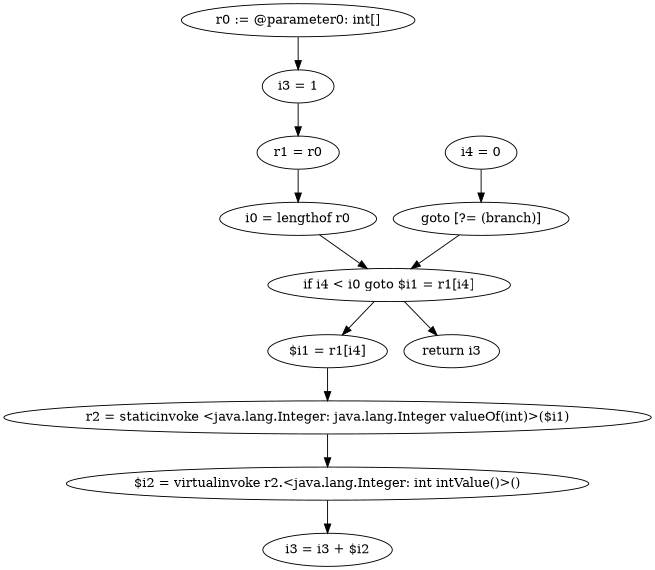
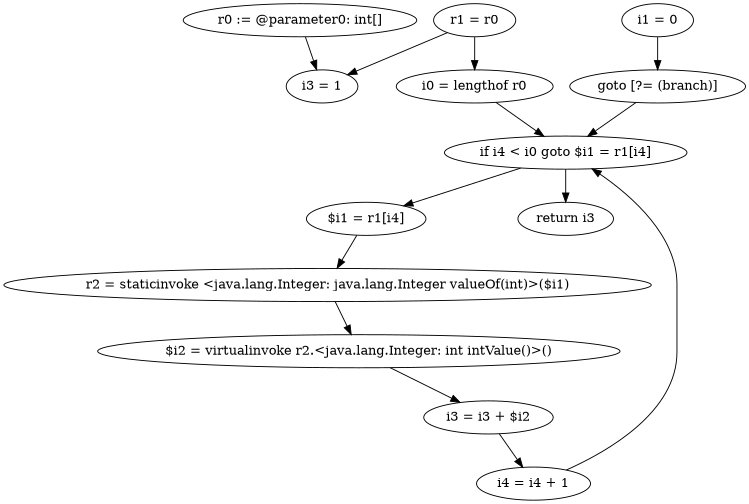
(298, 115) -> (402, 52)
(481, 153) -> (658, 20)
none -> (534, 484)
